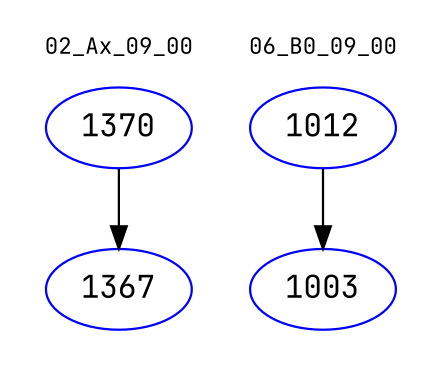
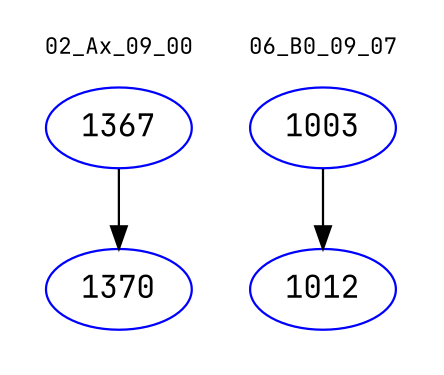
(324, 48) -> (324, 48)
(119, 198) -> (119, 198)
(323, 198) -> (323, 198)
